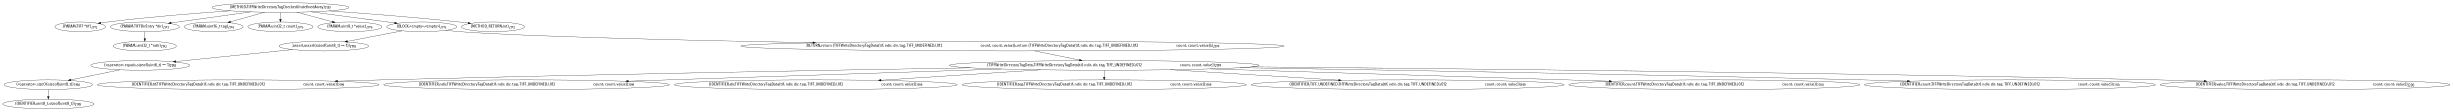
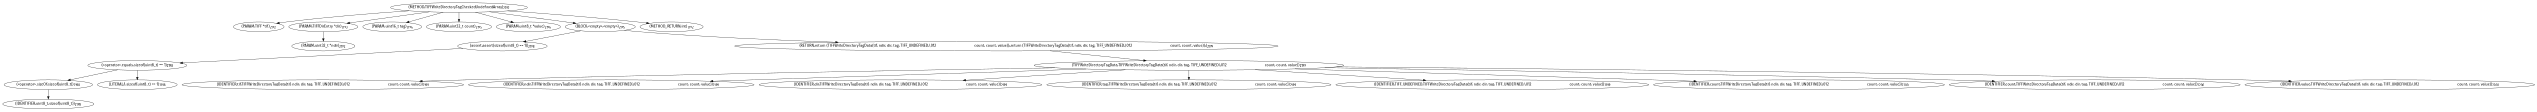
none -> (137, 85)
